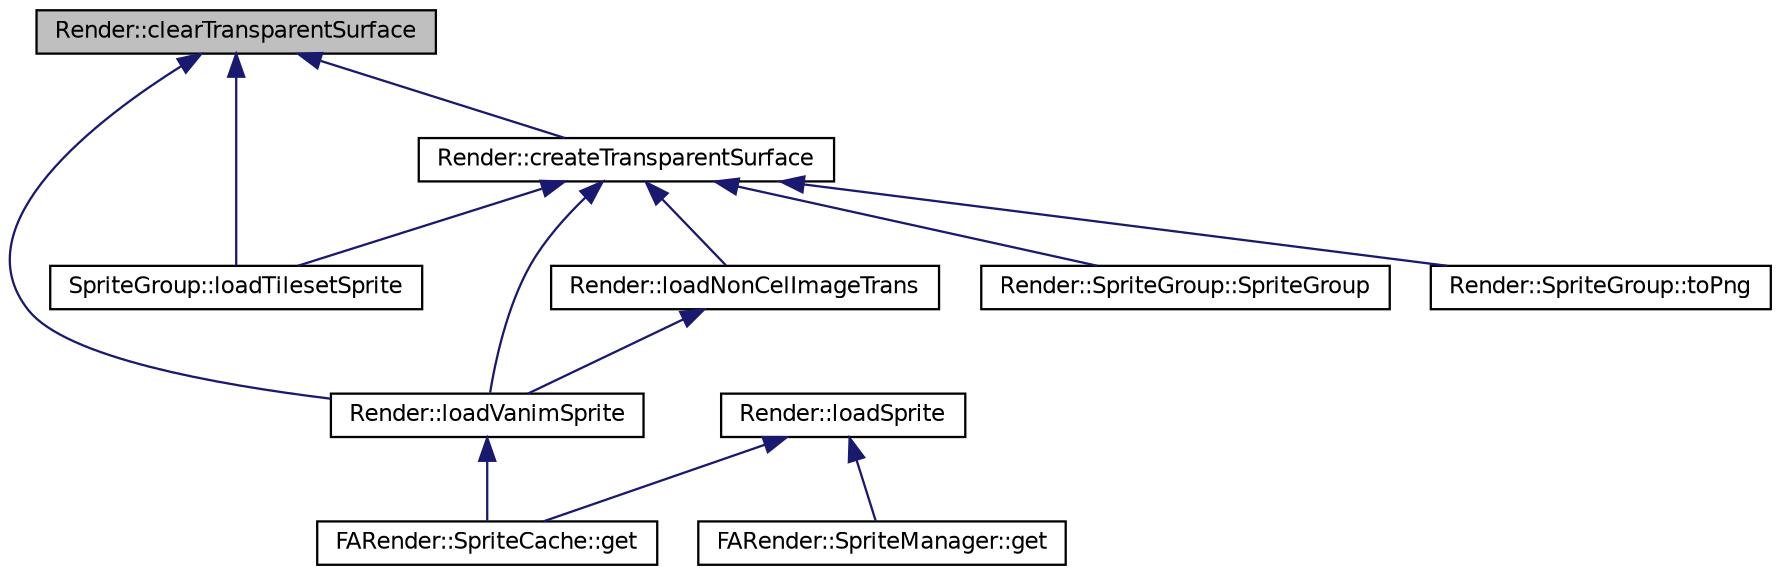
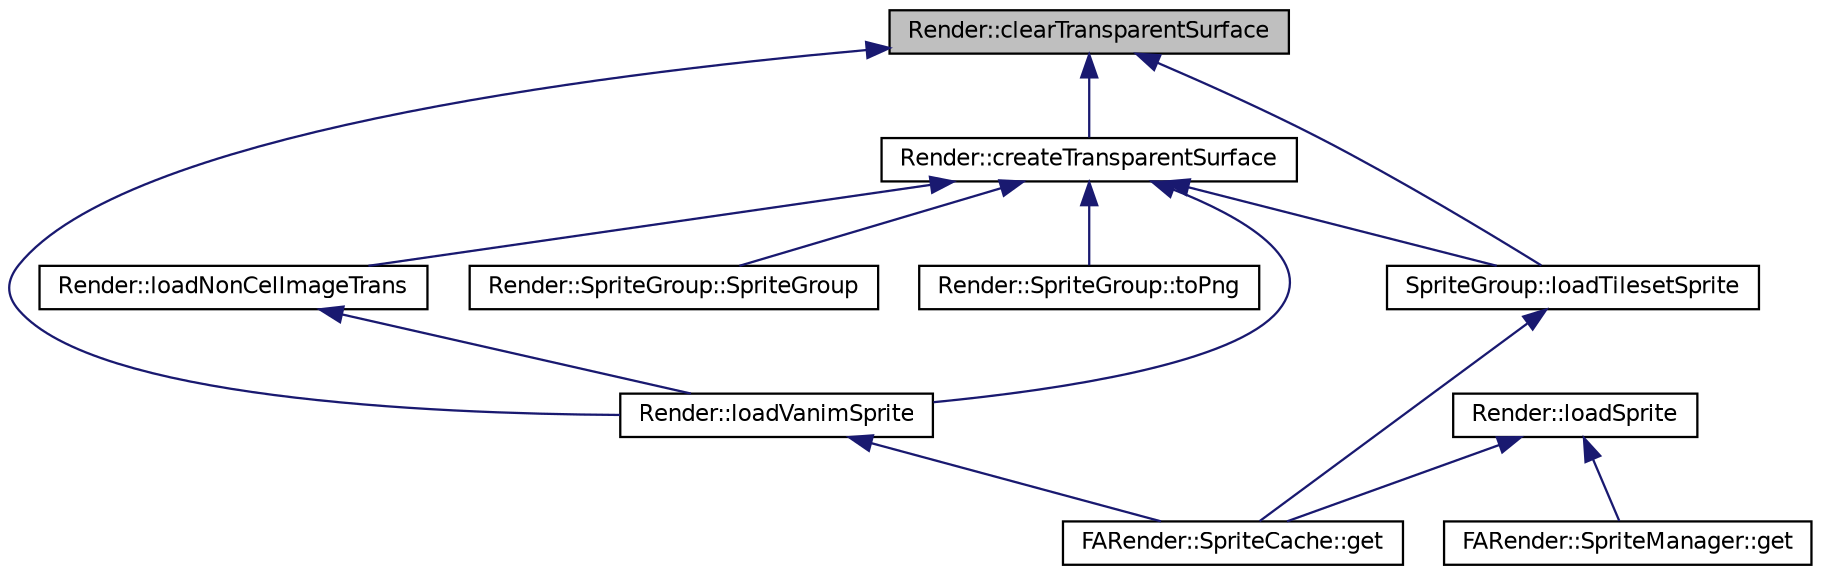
none -> (1393, 422)
